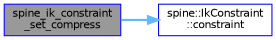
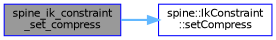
(215, 20) -> (215, 20)
